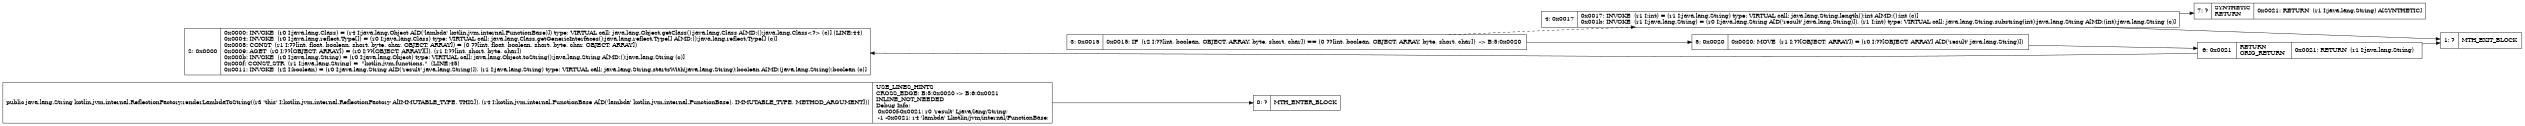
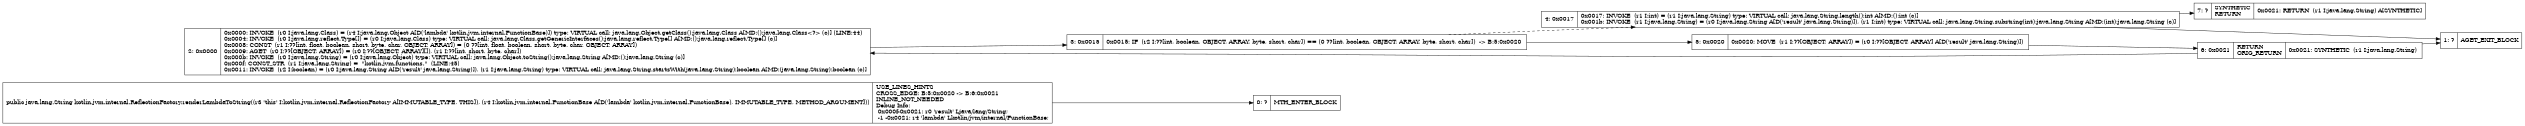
(2489, 40) -> (2490, 40)
none -> (966, 46)
(2355, 50) -> (2354, 50)
